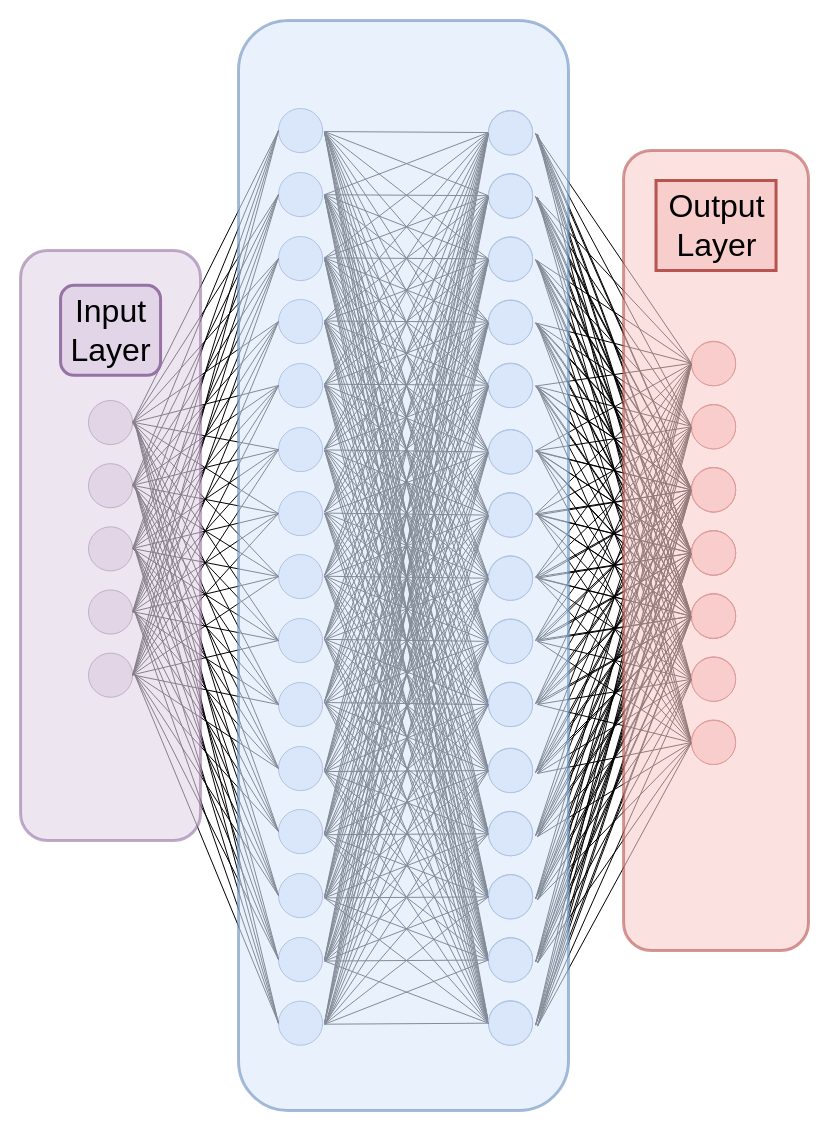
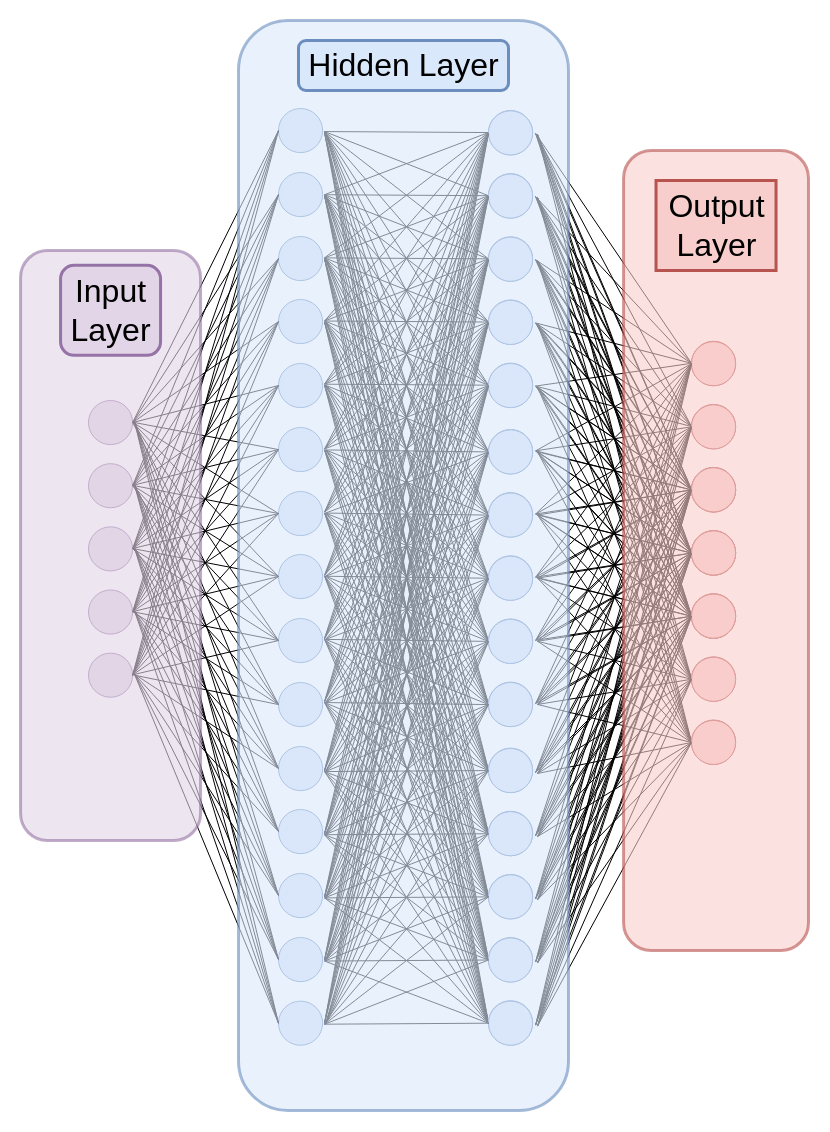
none -> (404, 66)
(111, 330) -> (111, 310)
